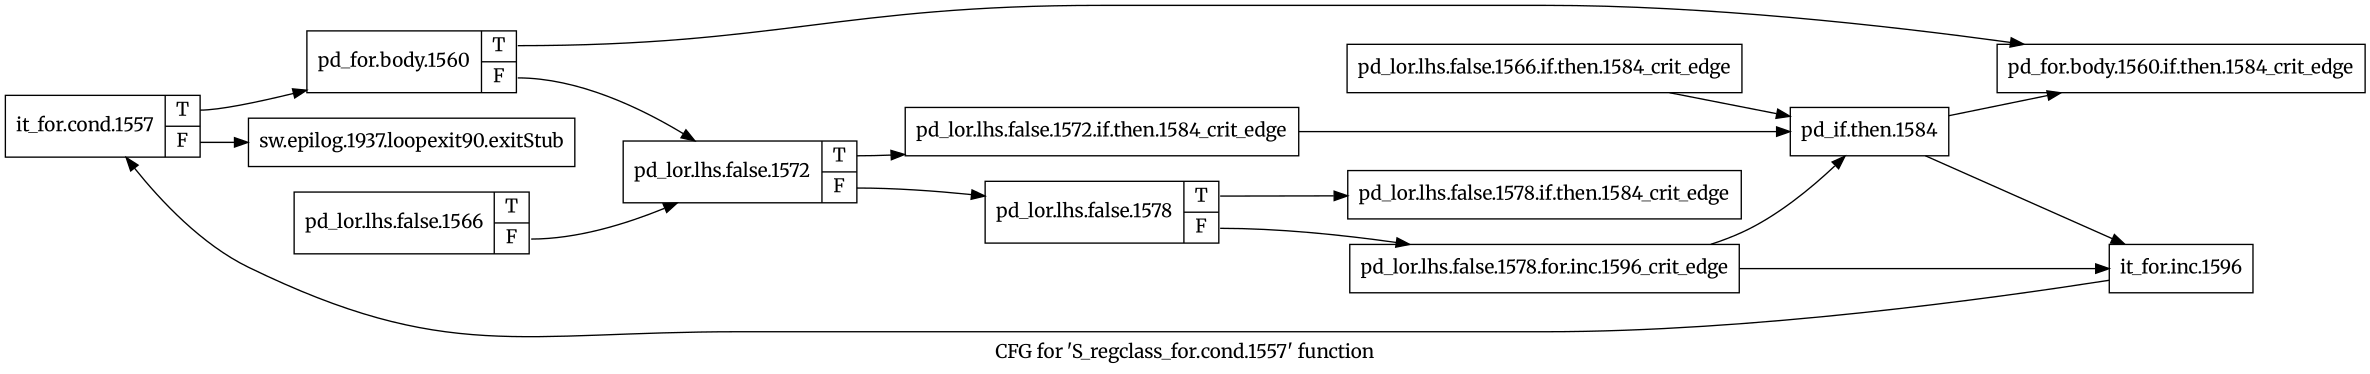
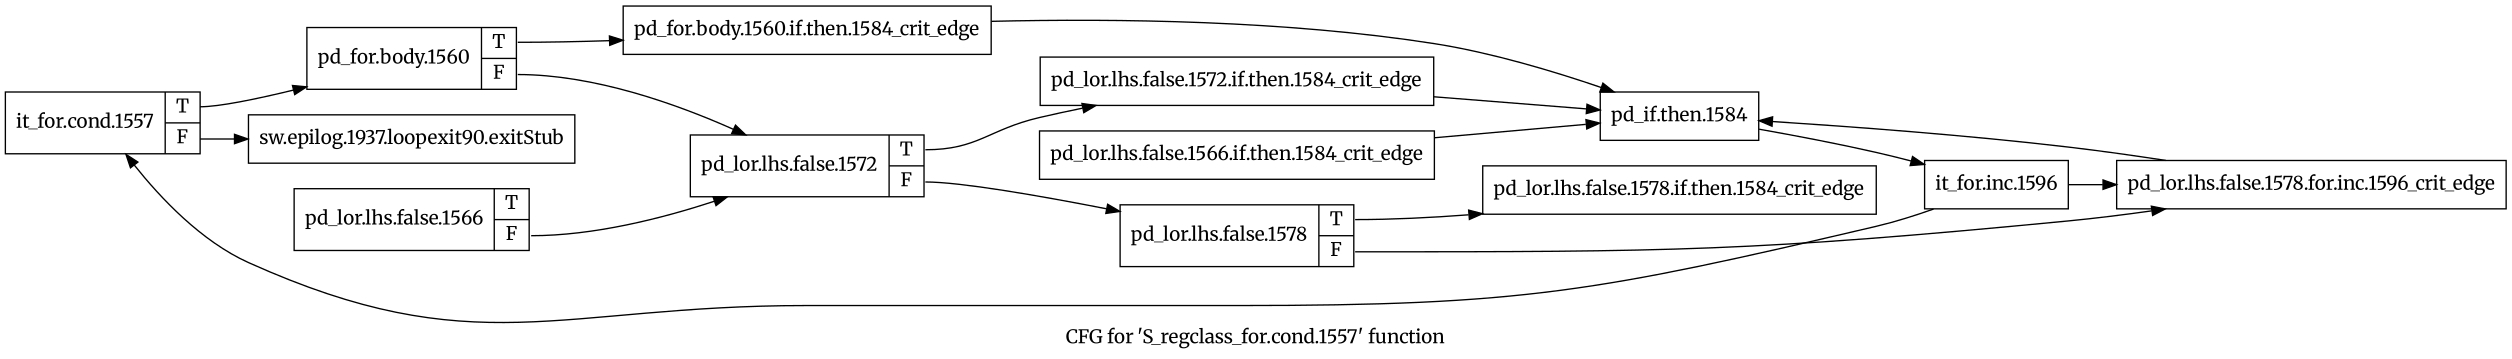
(1998, 106) -> (1300, 28)
(1918, 269) -> (2086, 185)
